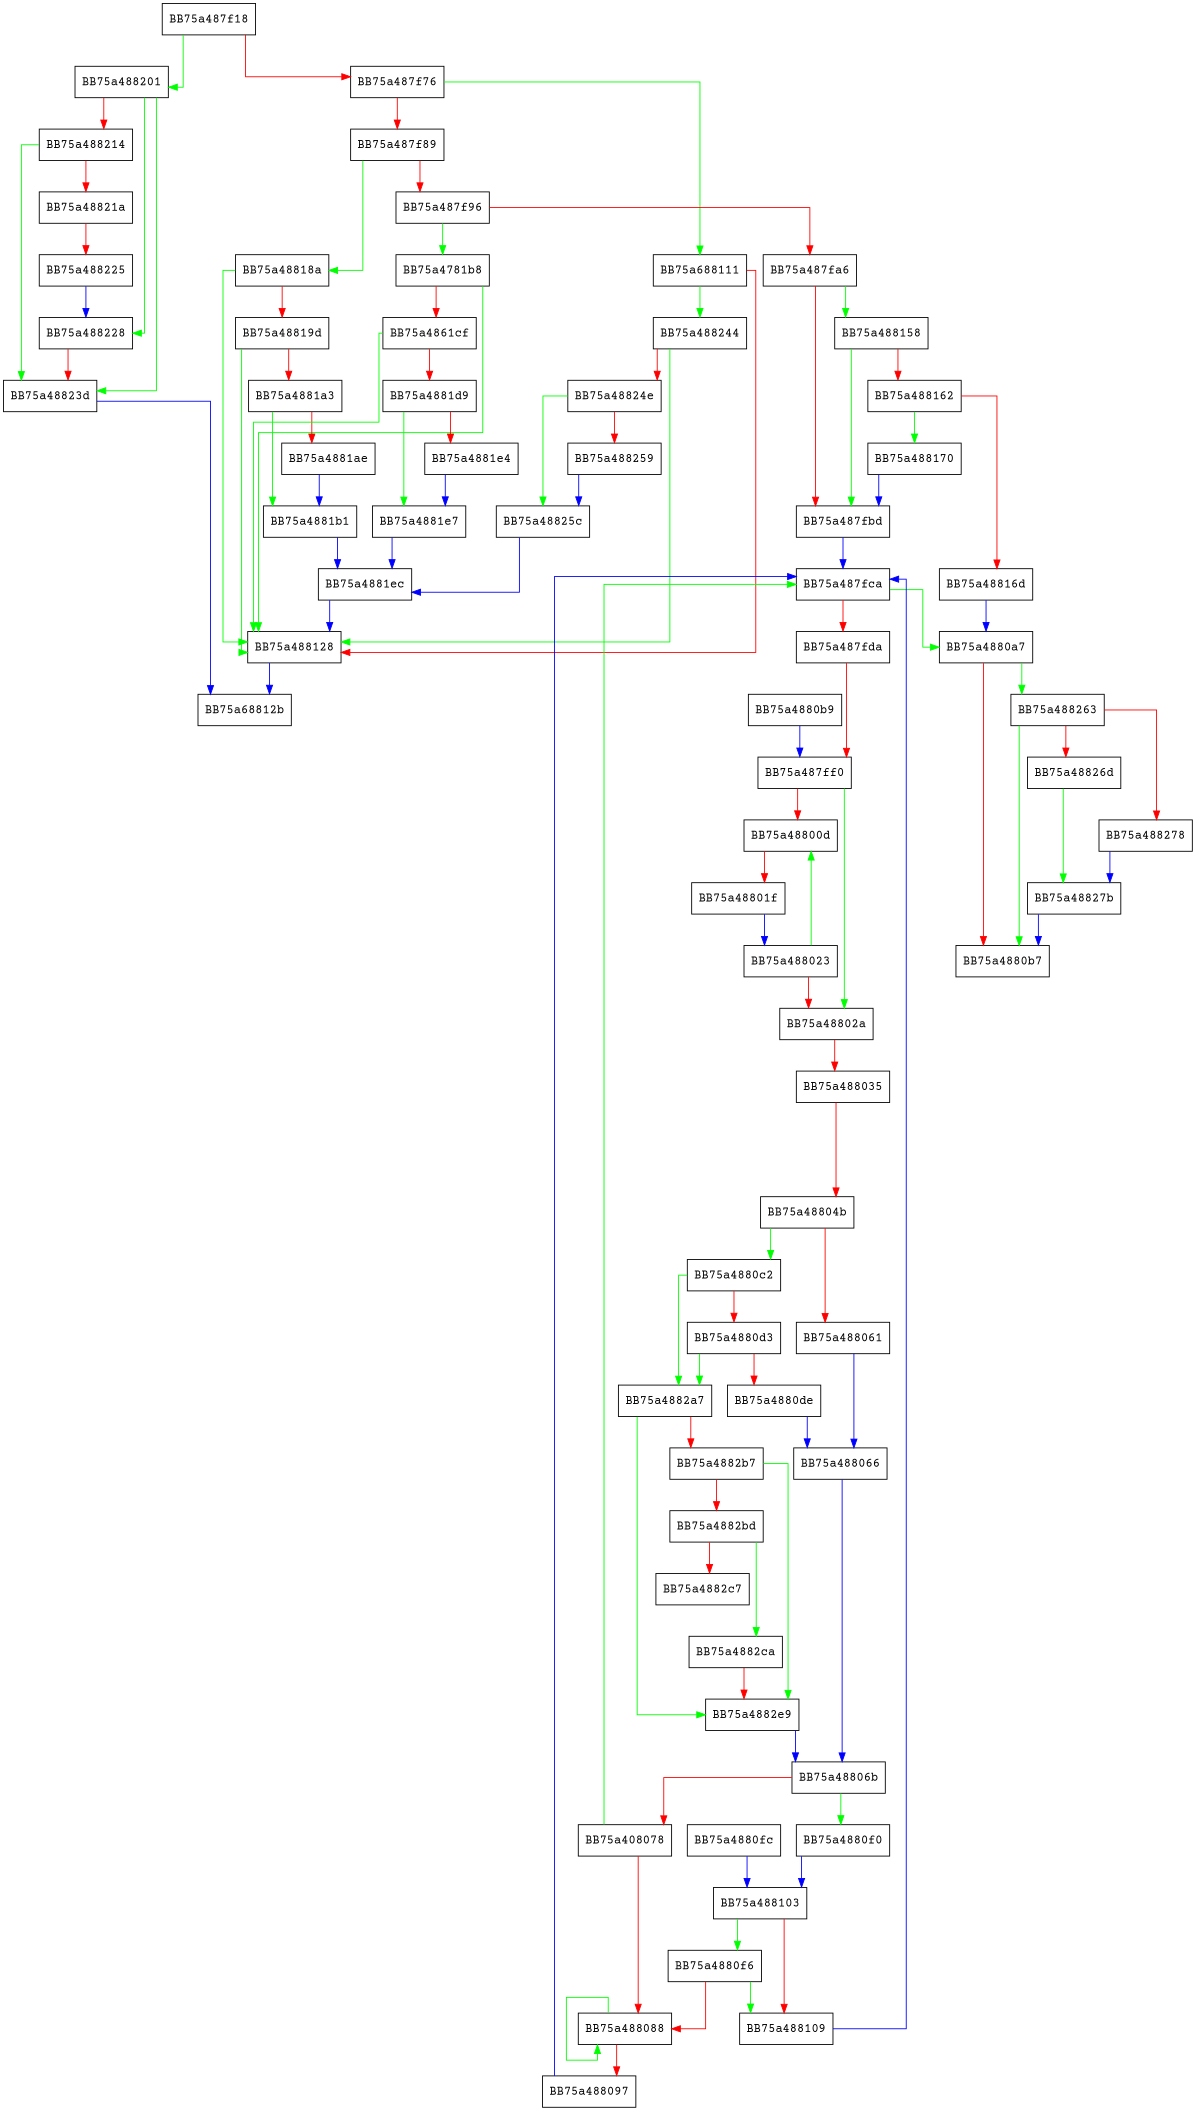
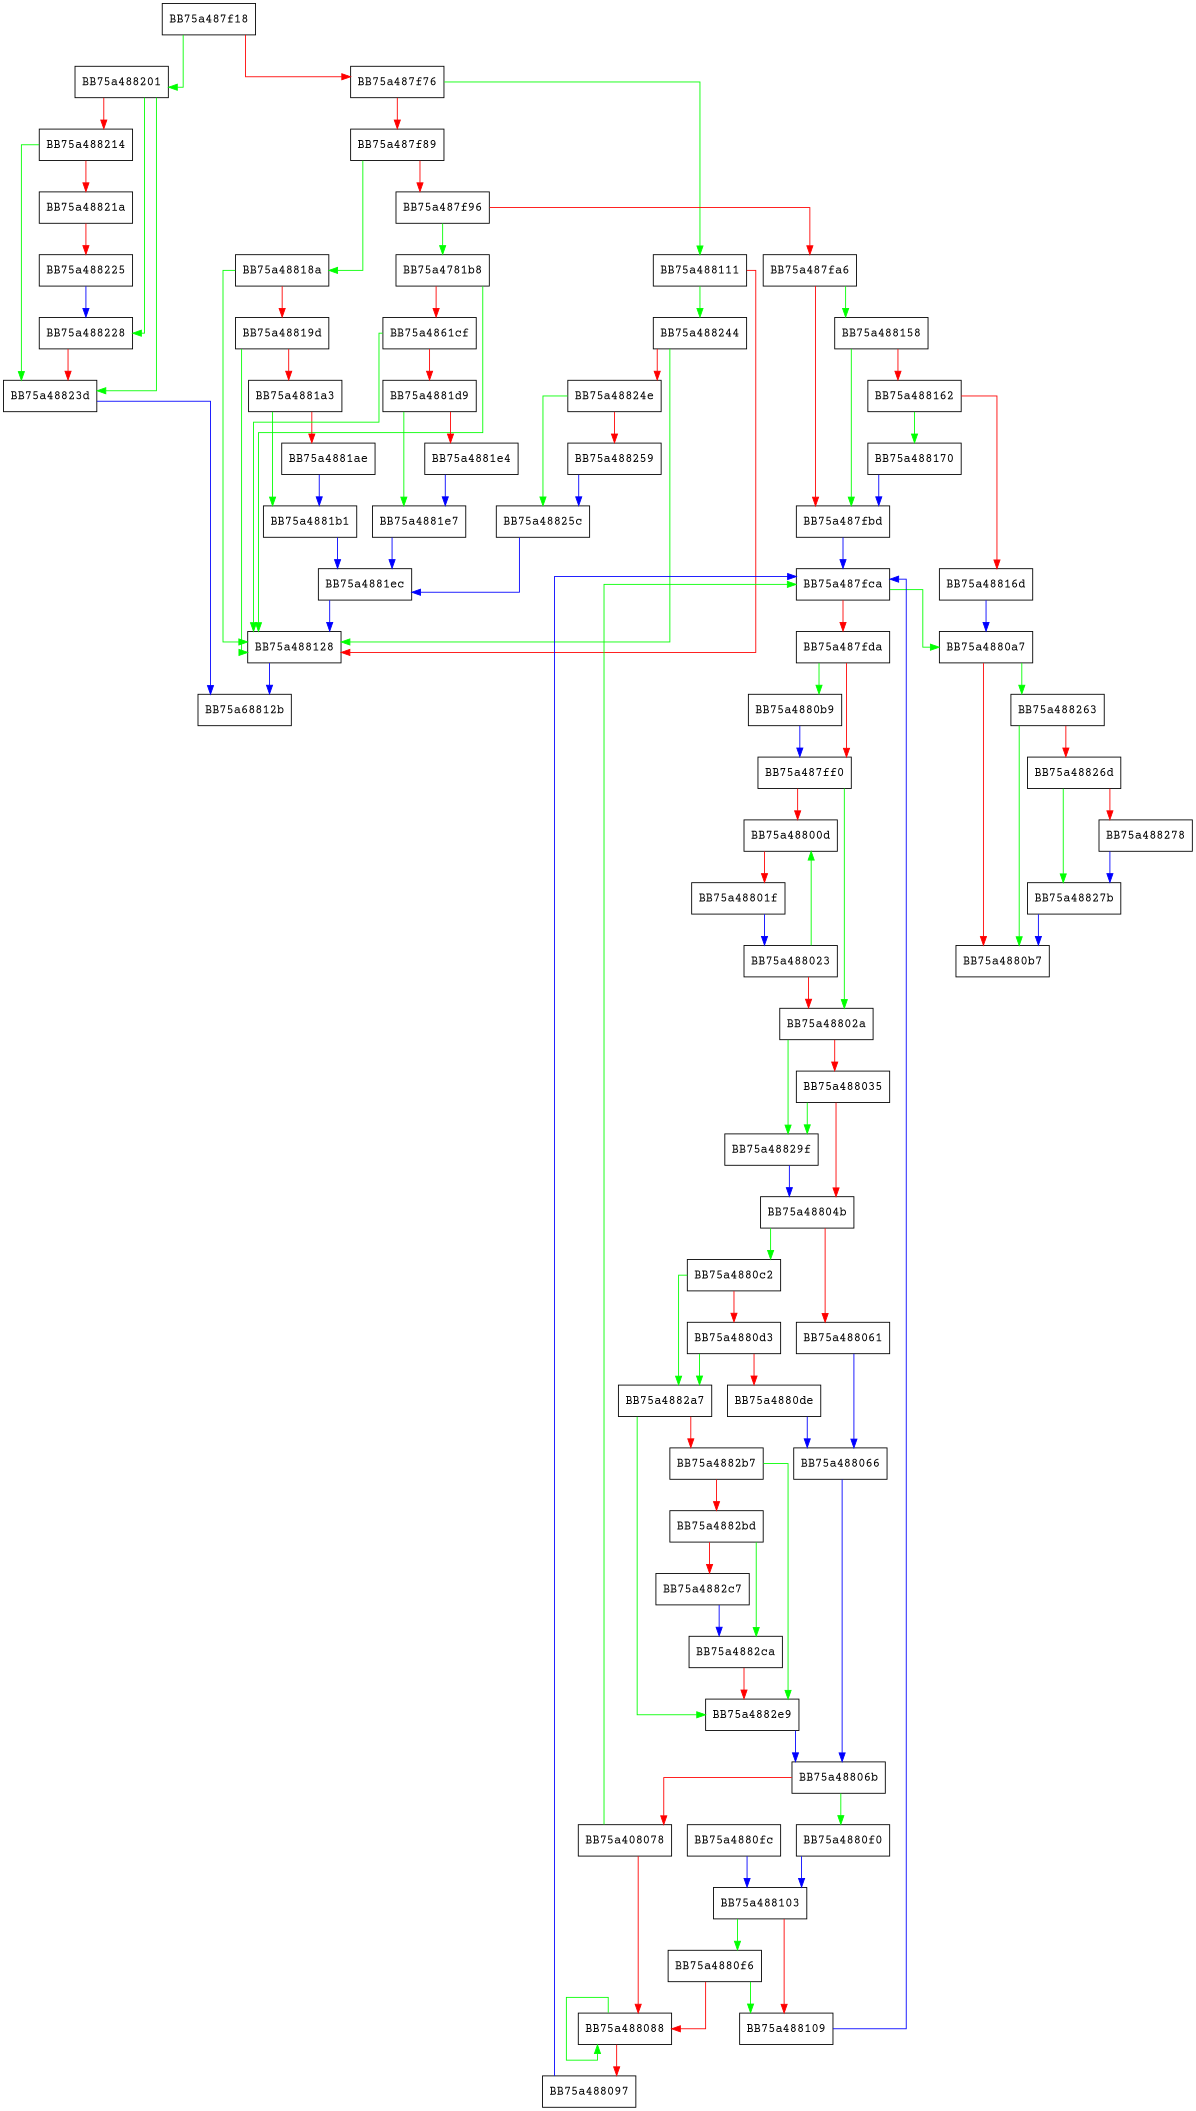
(700, 270) -> (700, 270)
none -> (819, 674)
(1157, 734) -> (1110, 800)
none -> (771, 1150)
none -> (719, 1616)
